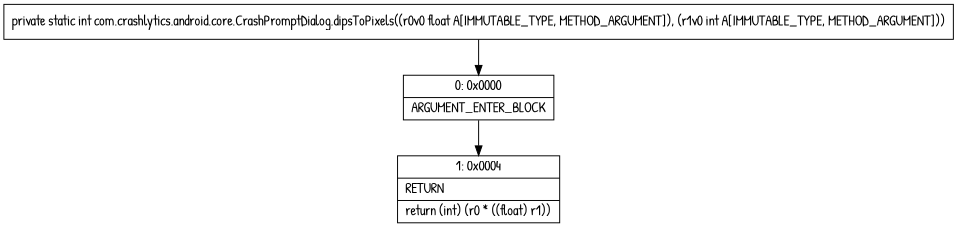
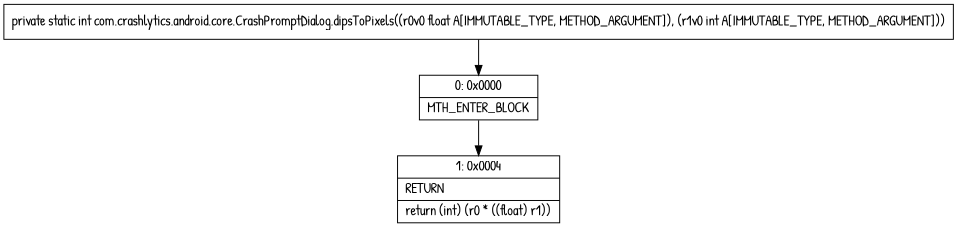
(479, 108) -> (479, 108)
